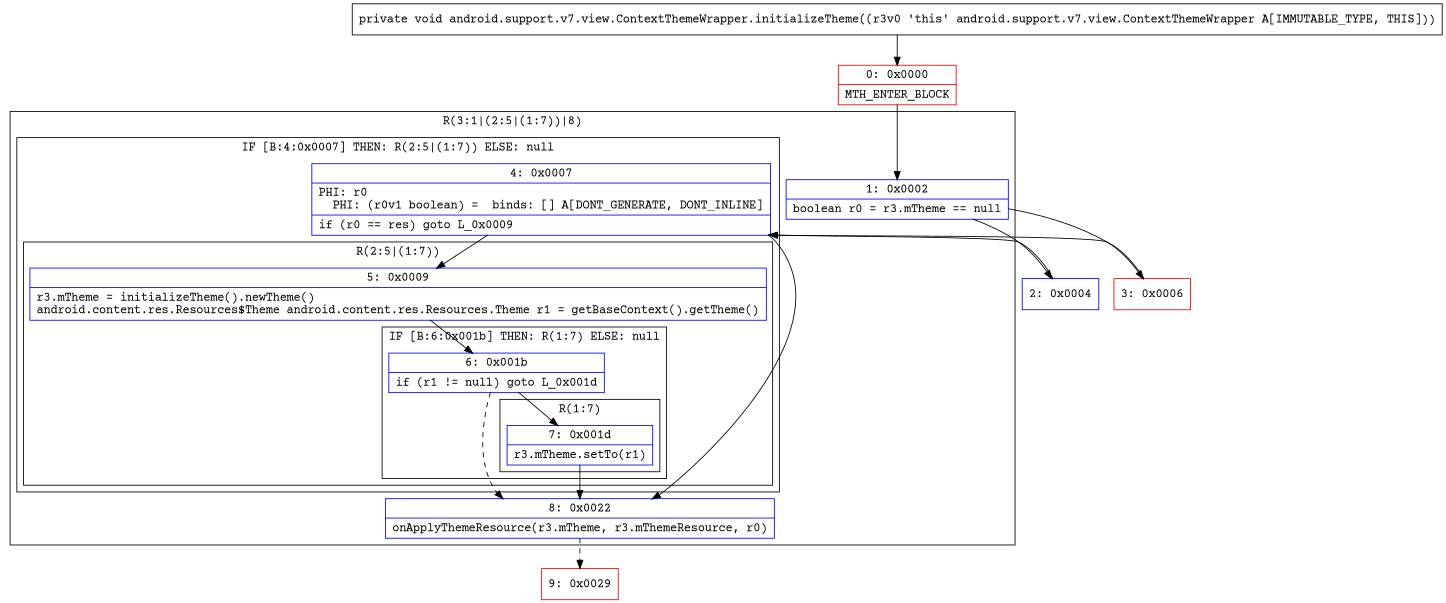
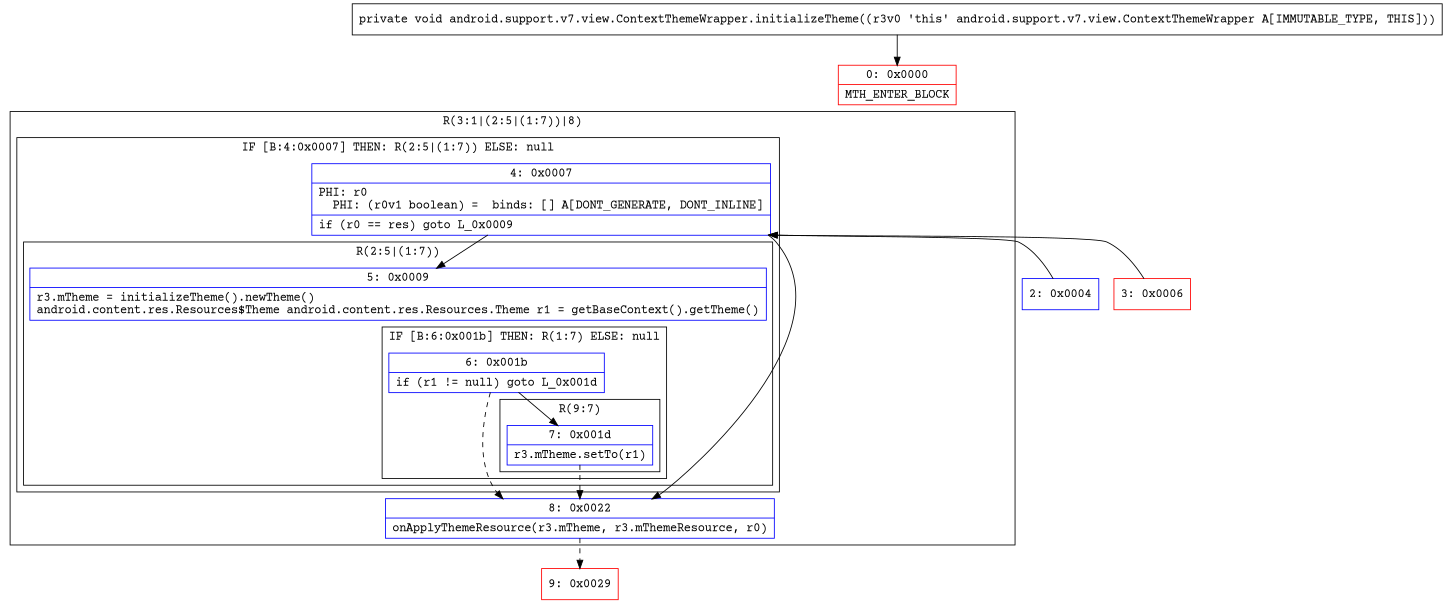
(897, 199) -> none
(448, 334) -> none
(580, 409) -> (580, 409)
(580, 478) -> (580, 478)
